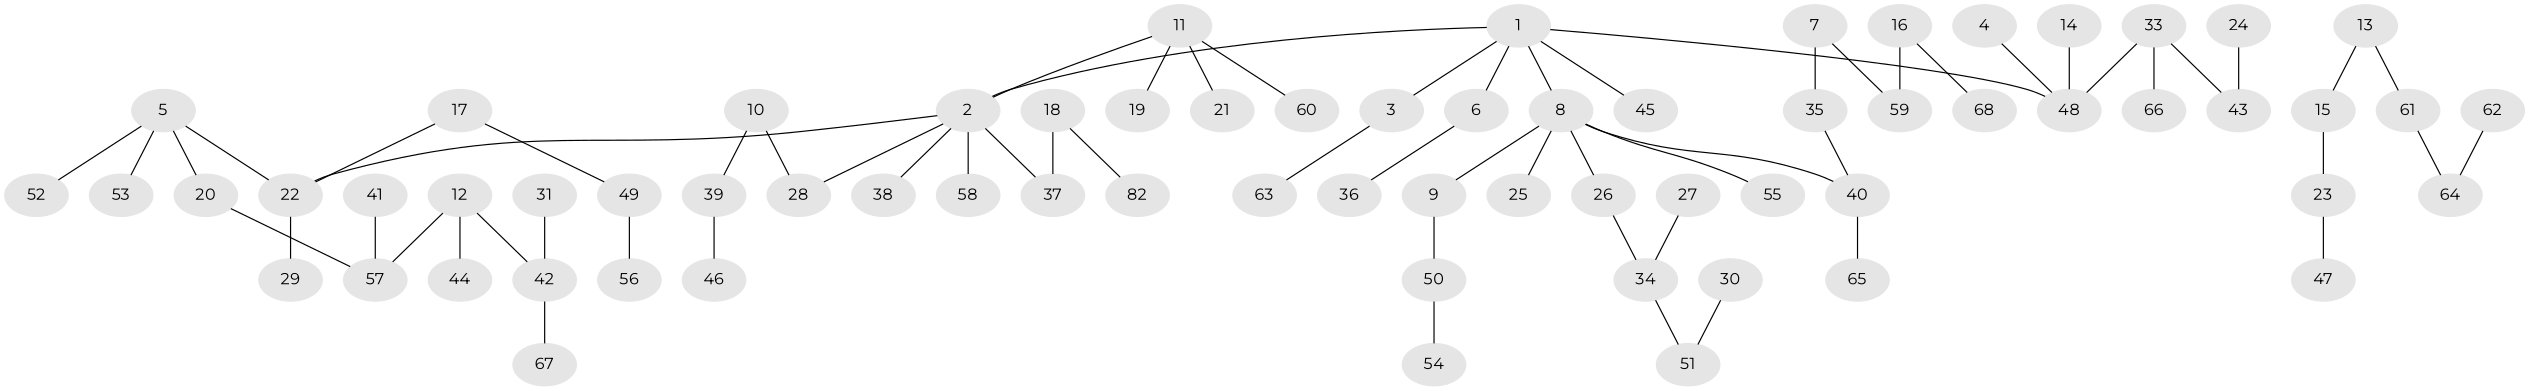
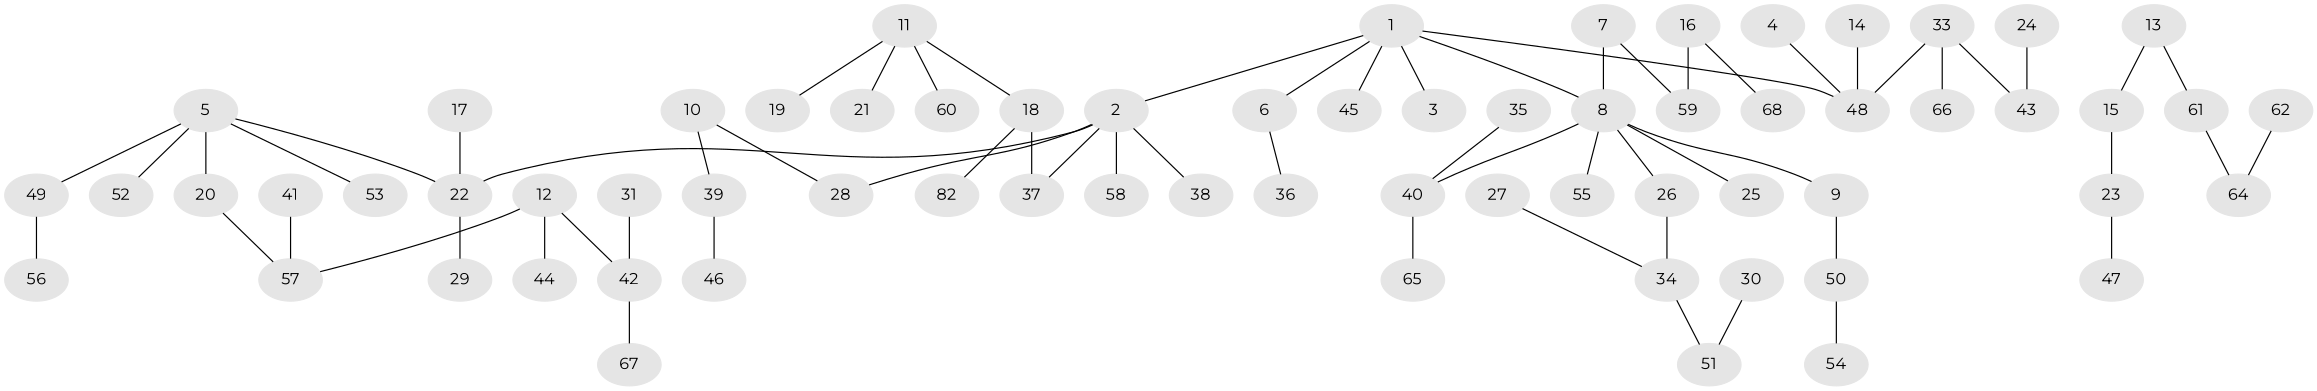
(1072, 65) -> (968, 68)
(1815, 68) -> (1603, 68)
(545, 153) -> (121, 153)
(1265, 195) -> none
